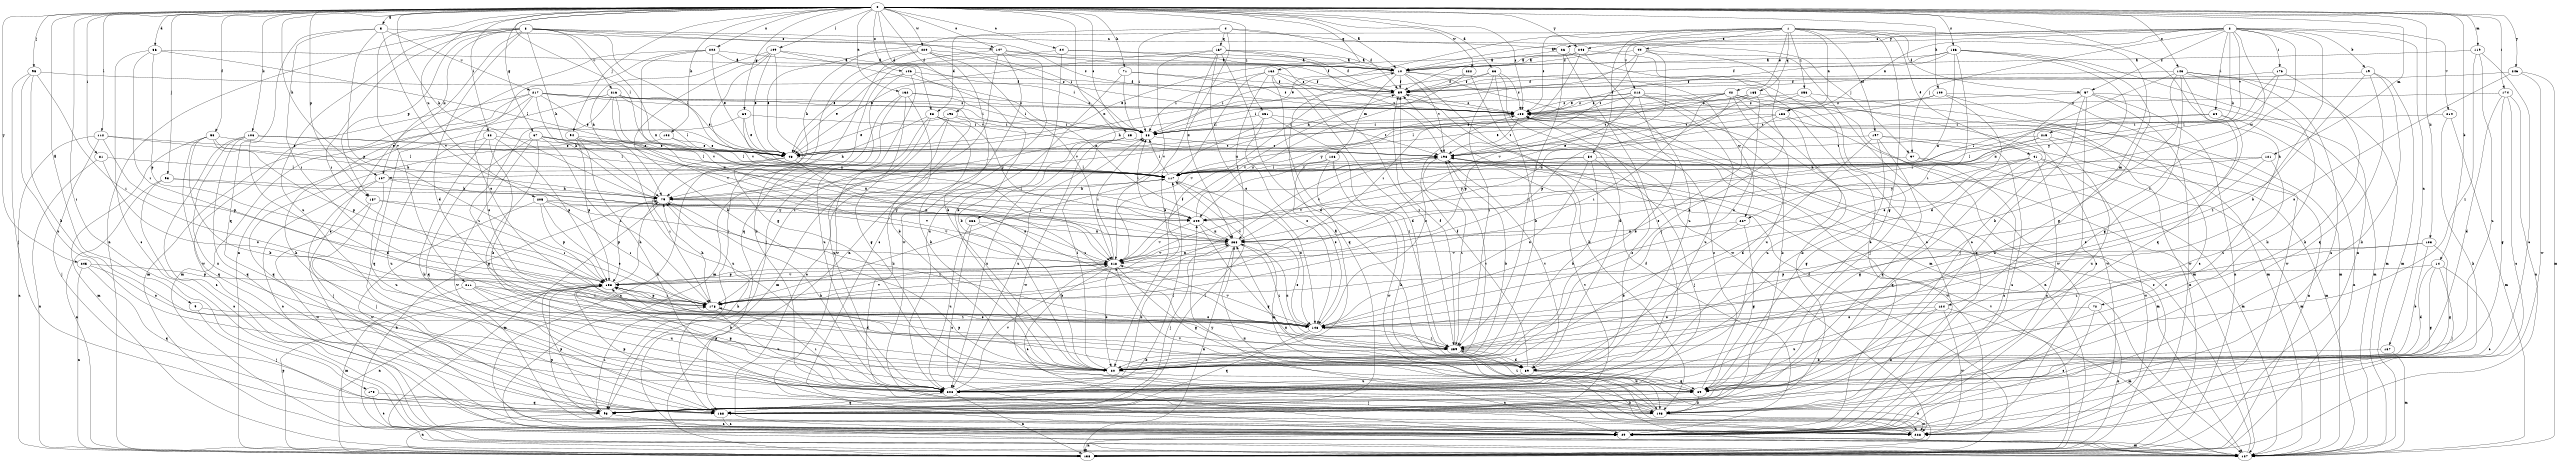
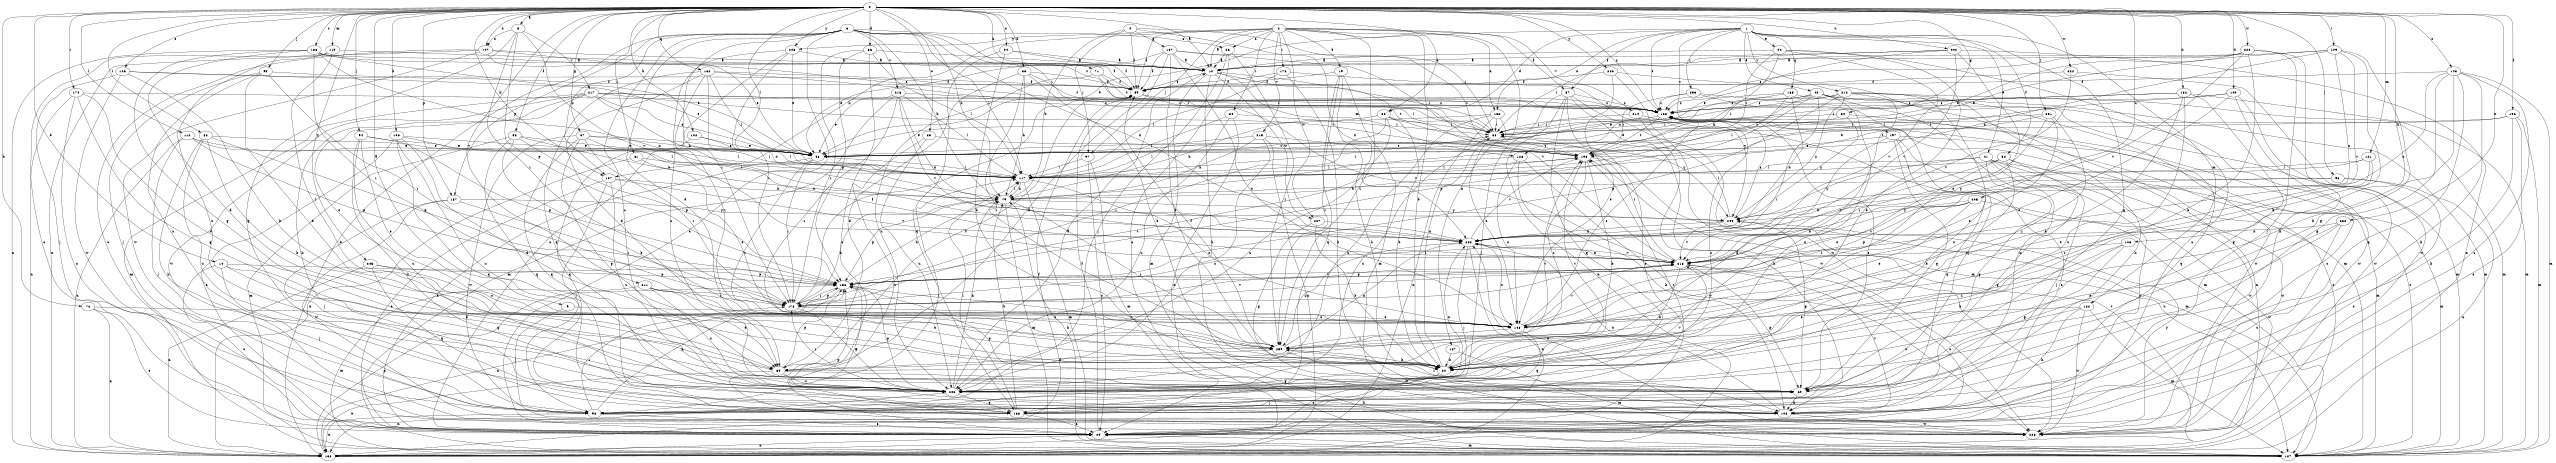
(1613, 272) -> (1605, 136)
(372, 392) -> none
